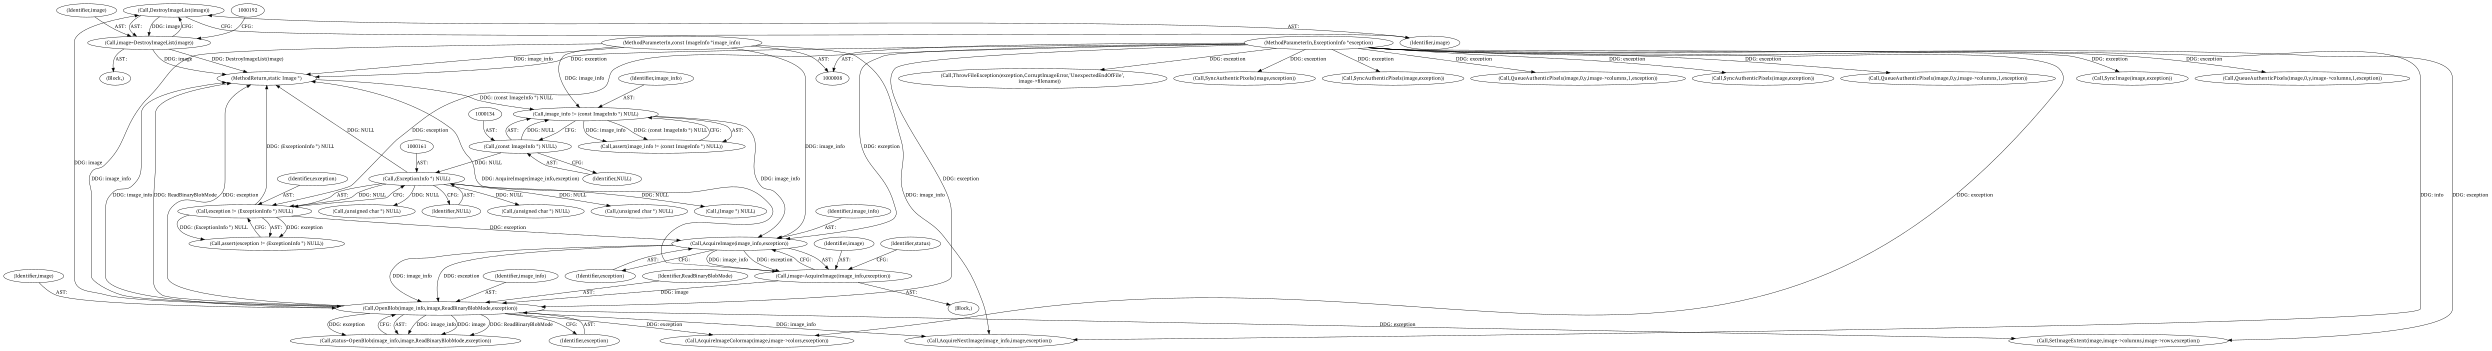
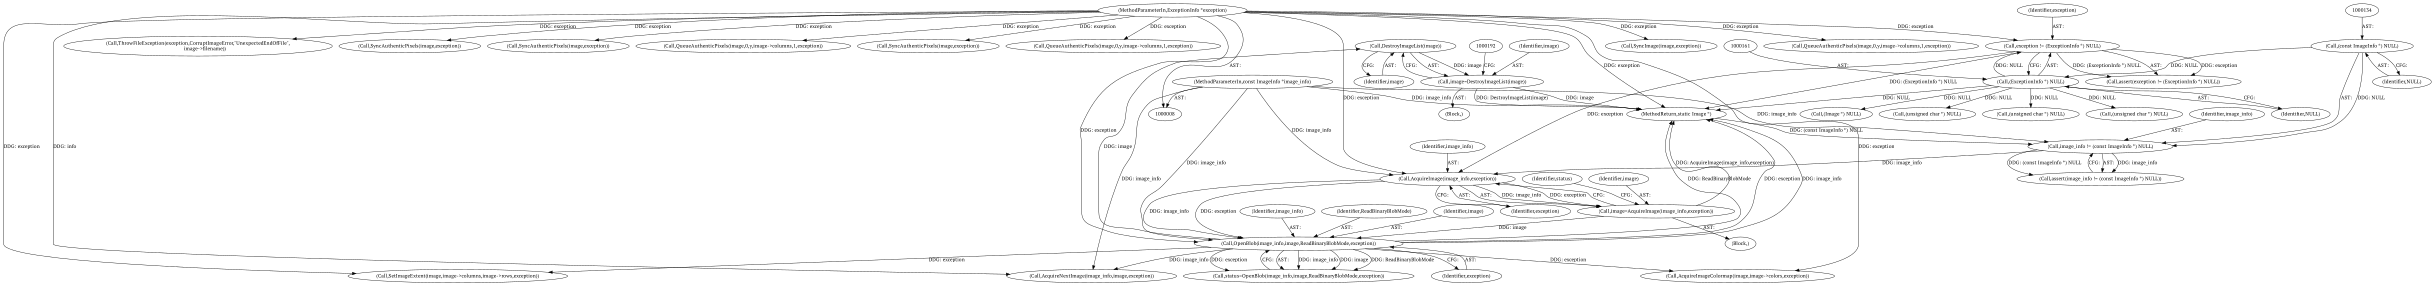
(560, 131) -> none
(254, 230) -> none
